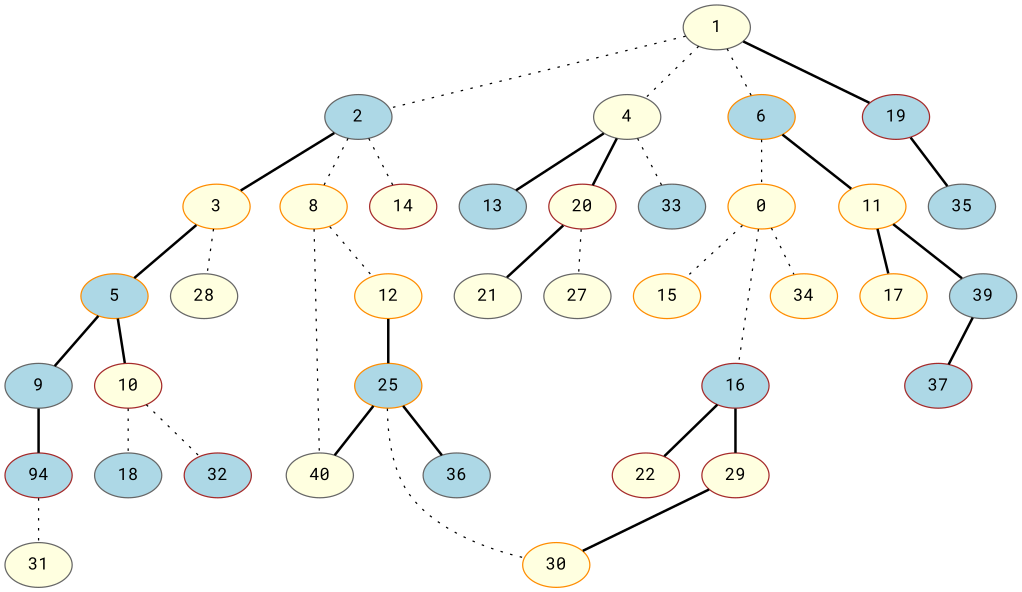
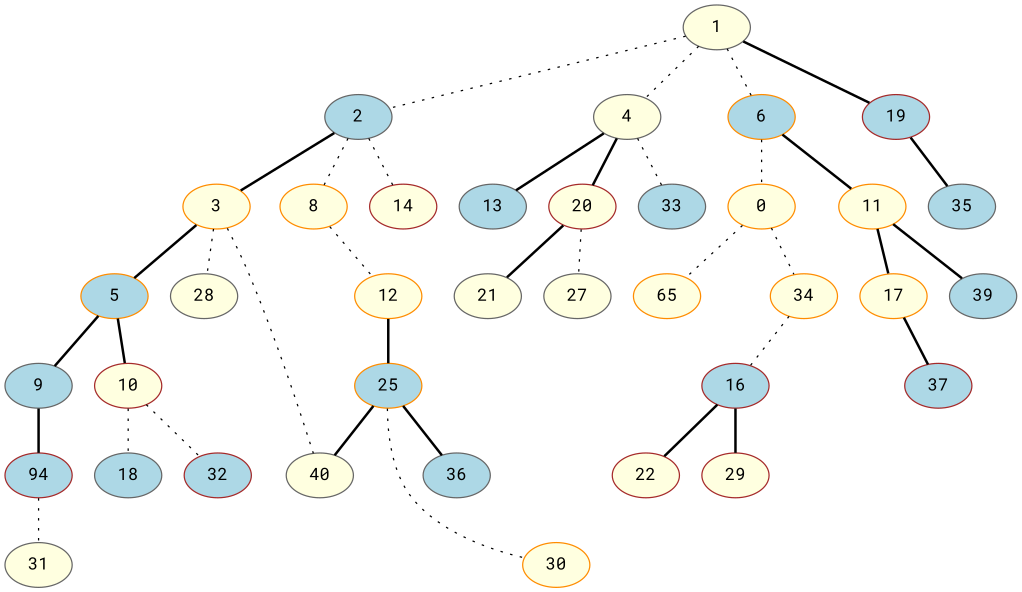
(667, 296) -> (667, 296)
(749, 296) -> (770, 341)
(317, 341) -> (274, 339)
(961, 341) -> (916, 341)
(646, 520) -> none
